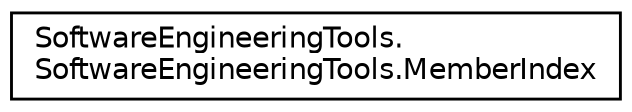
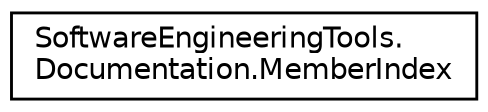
(316, 56) -> (244, 56)
